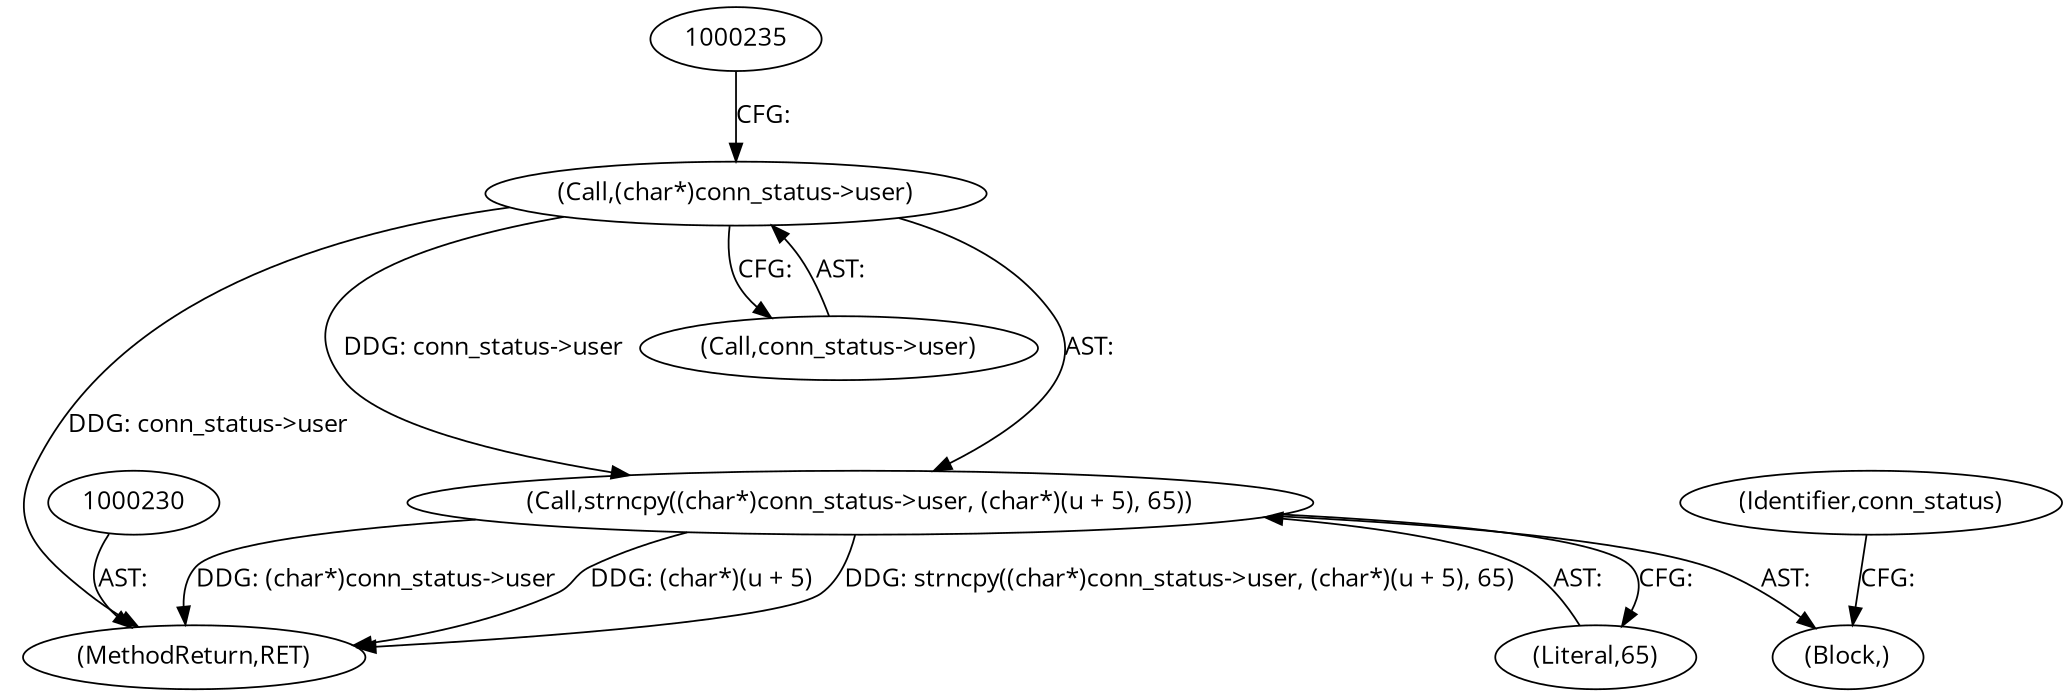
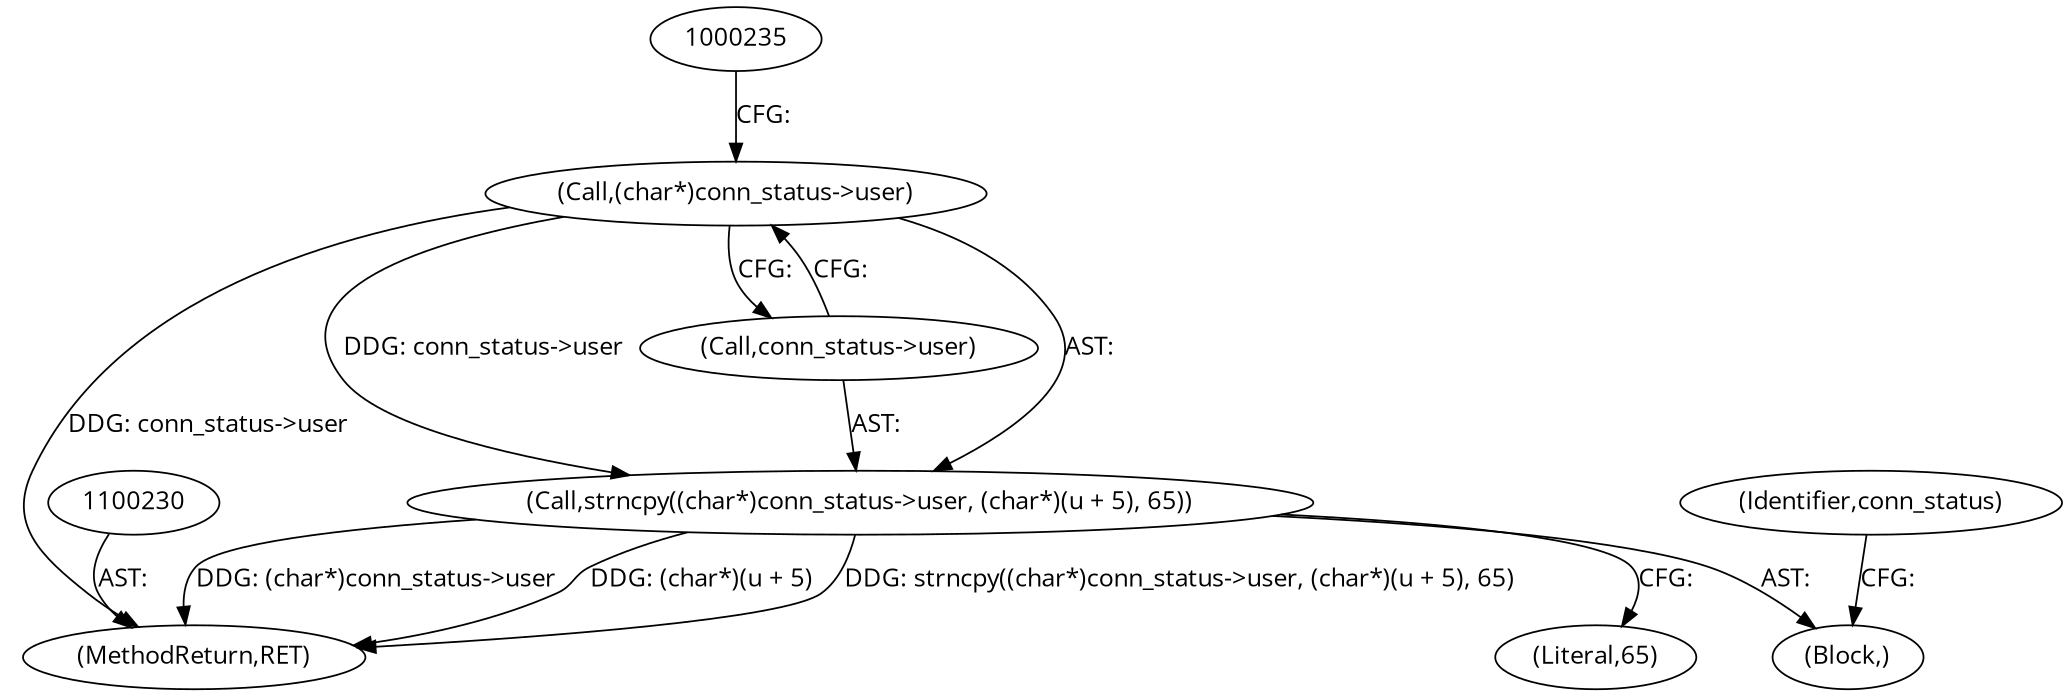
(844, 271) -> (844, 271)
(134, 503) -> (134, 503)
(1445, 542) -> (848, 417)
